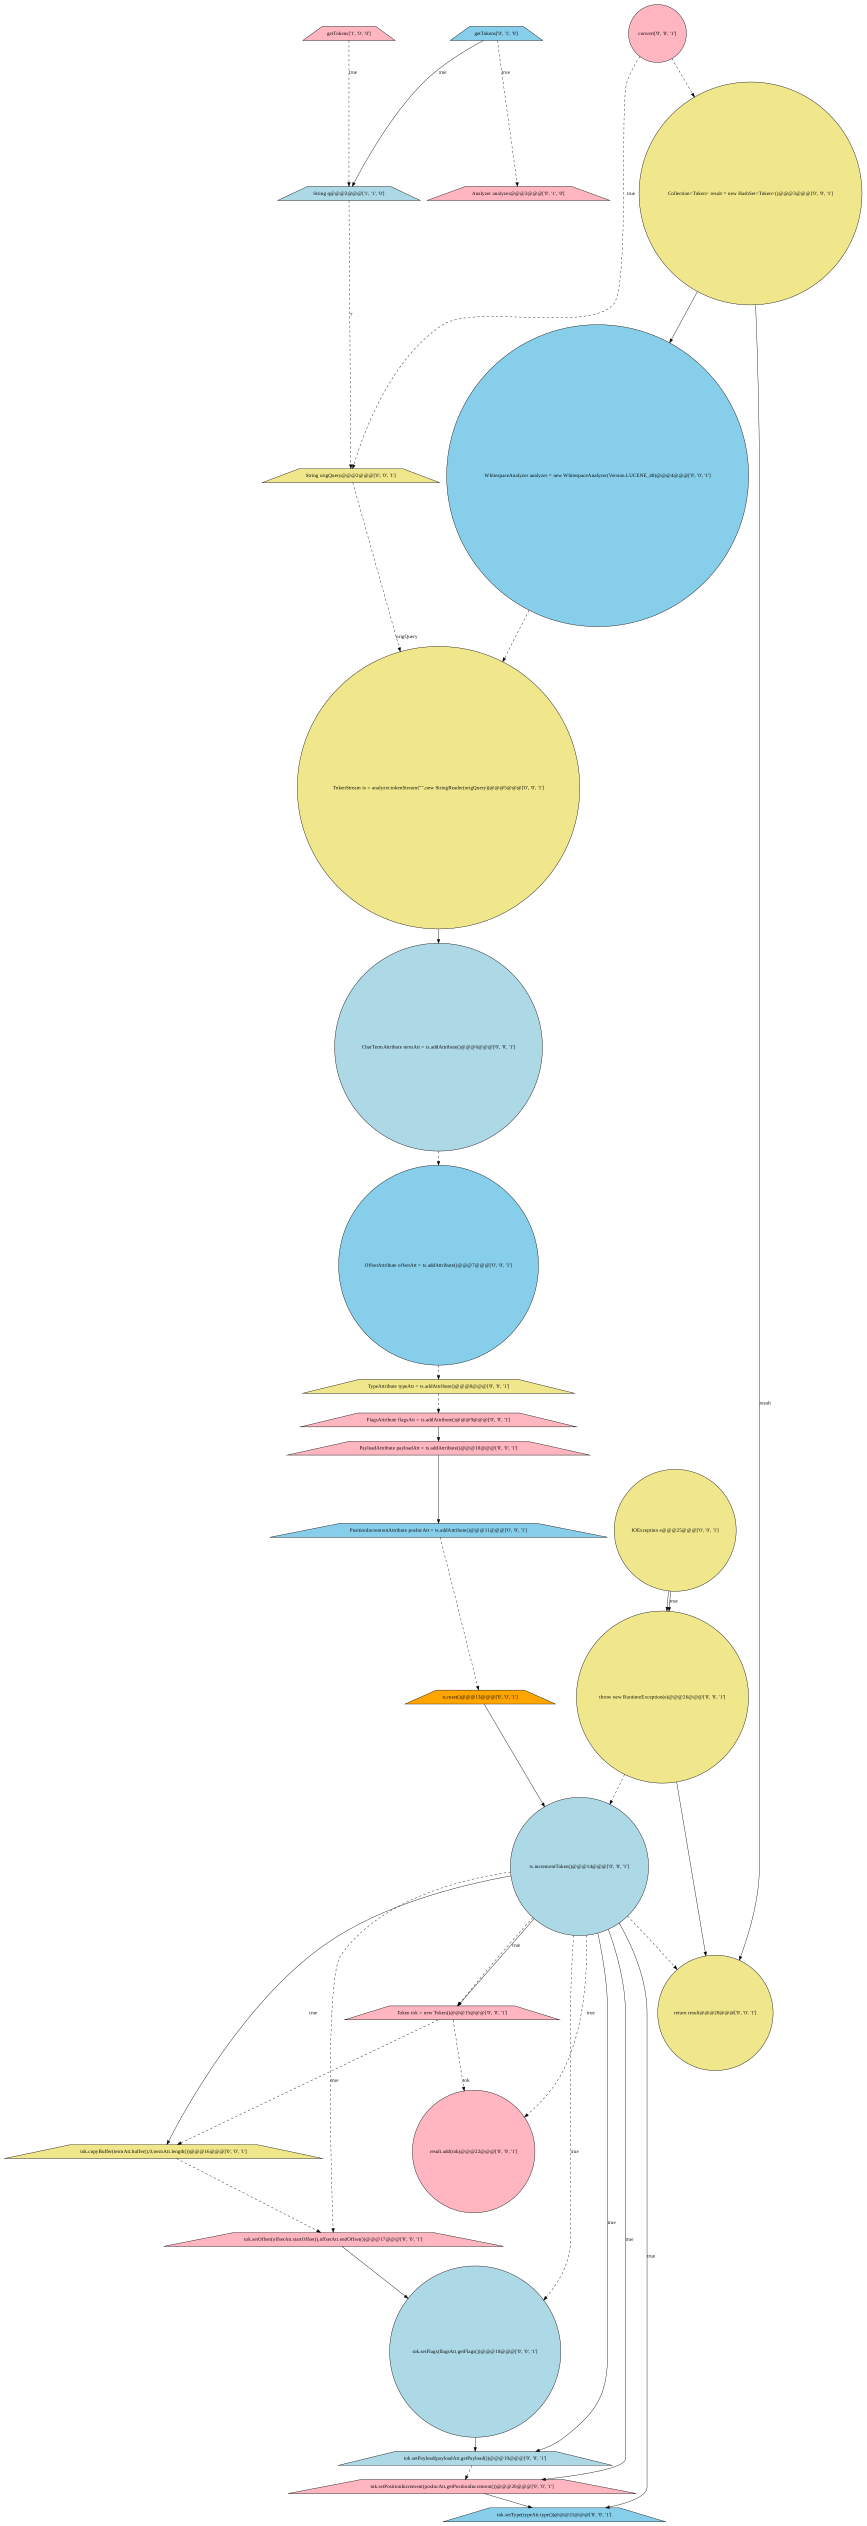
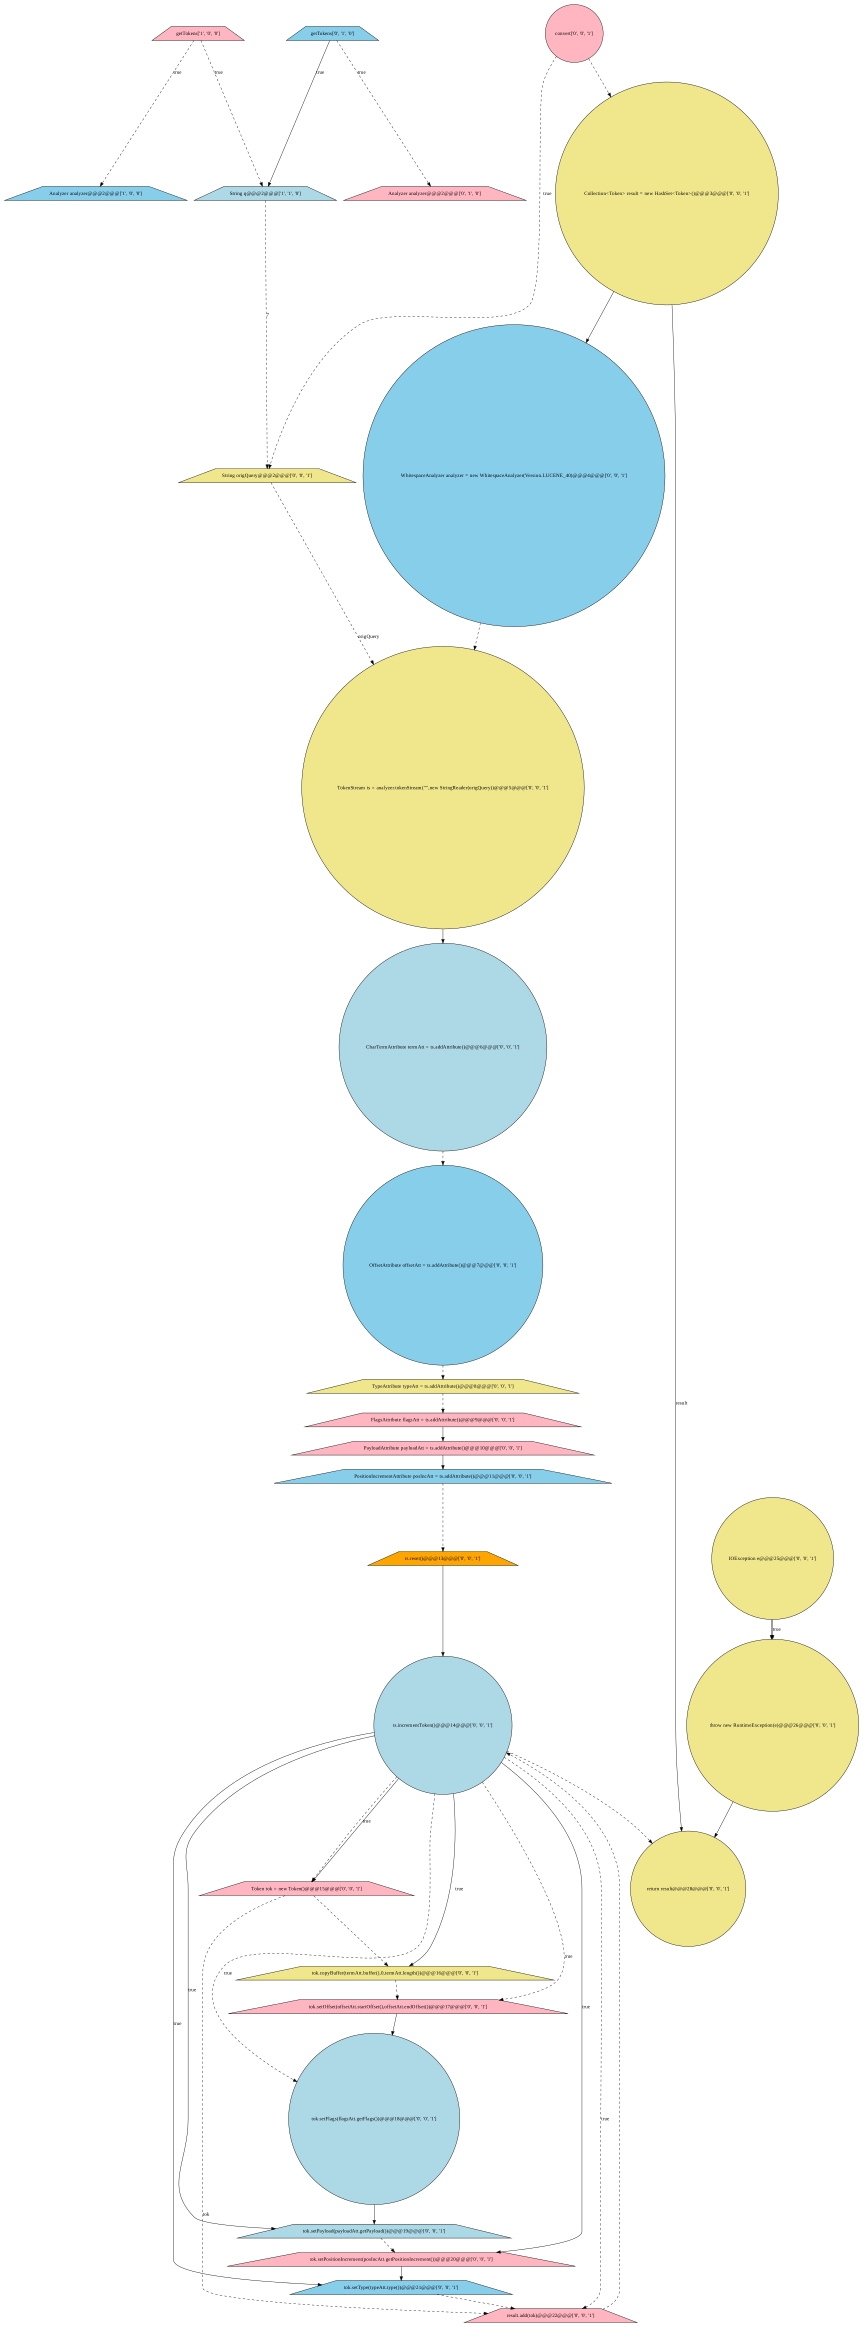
none -> (96, 193)
(618, 1788) -> (620, 2012)
(474, 2152) -> (551, 2316)
none -> (474, 2301)
